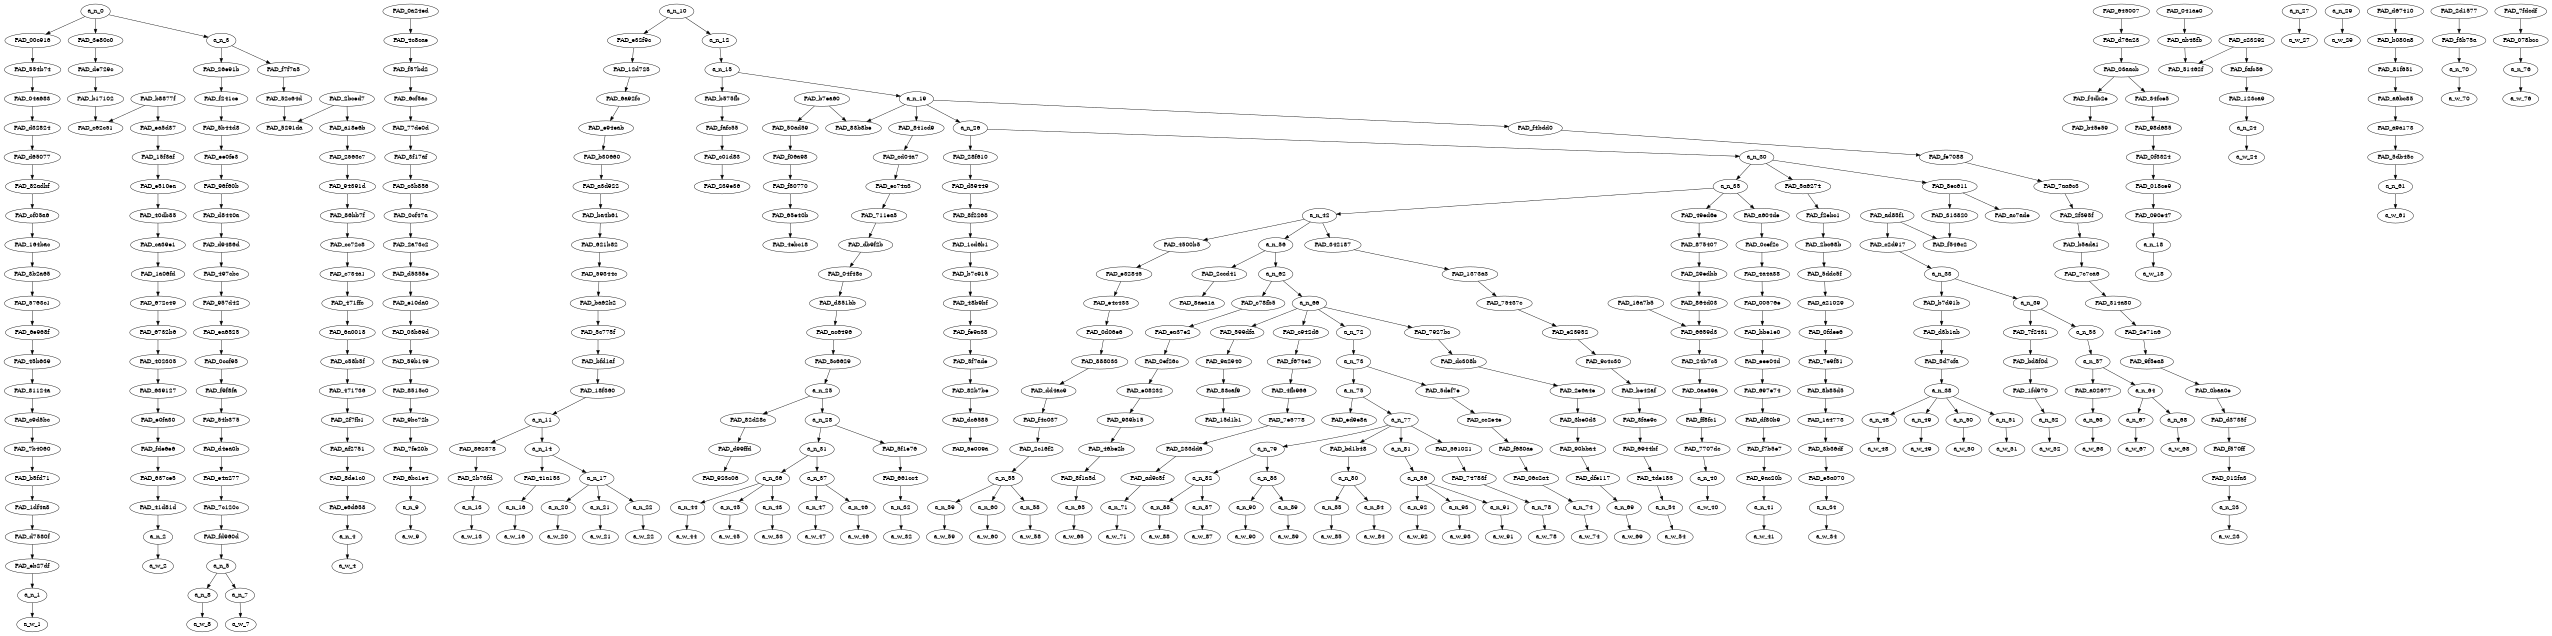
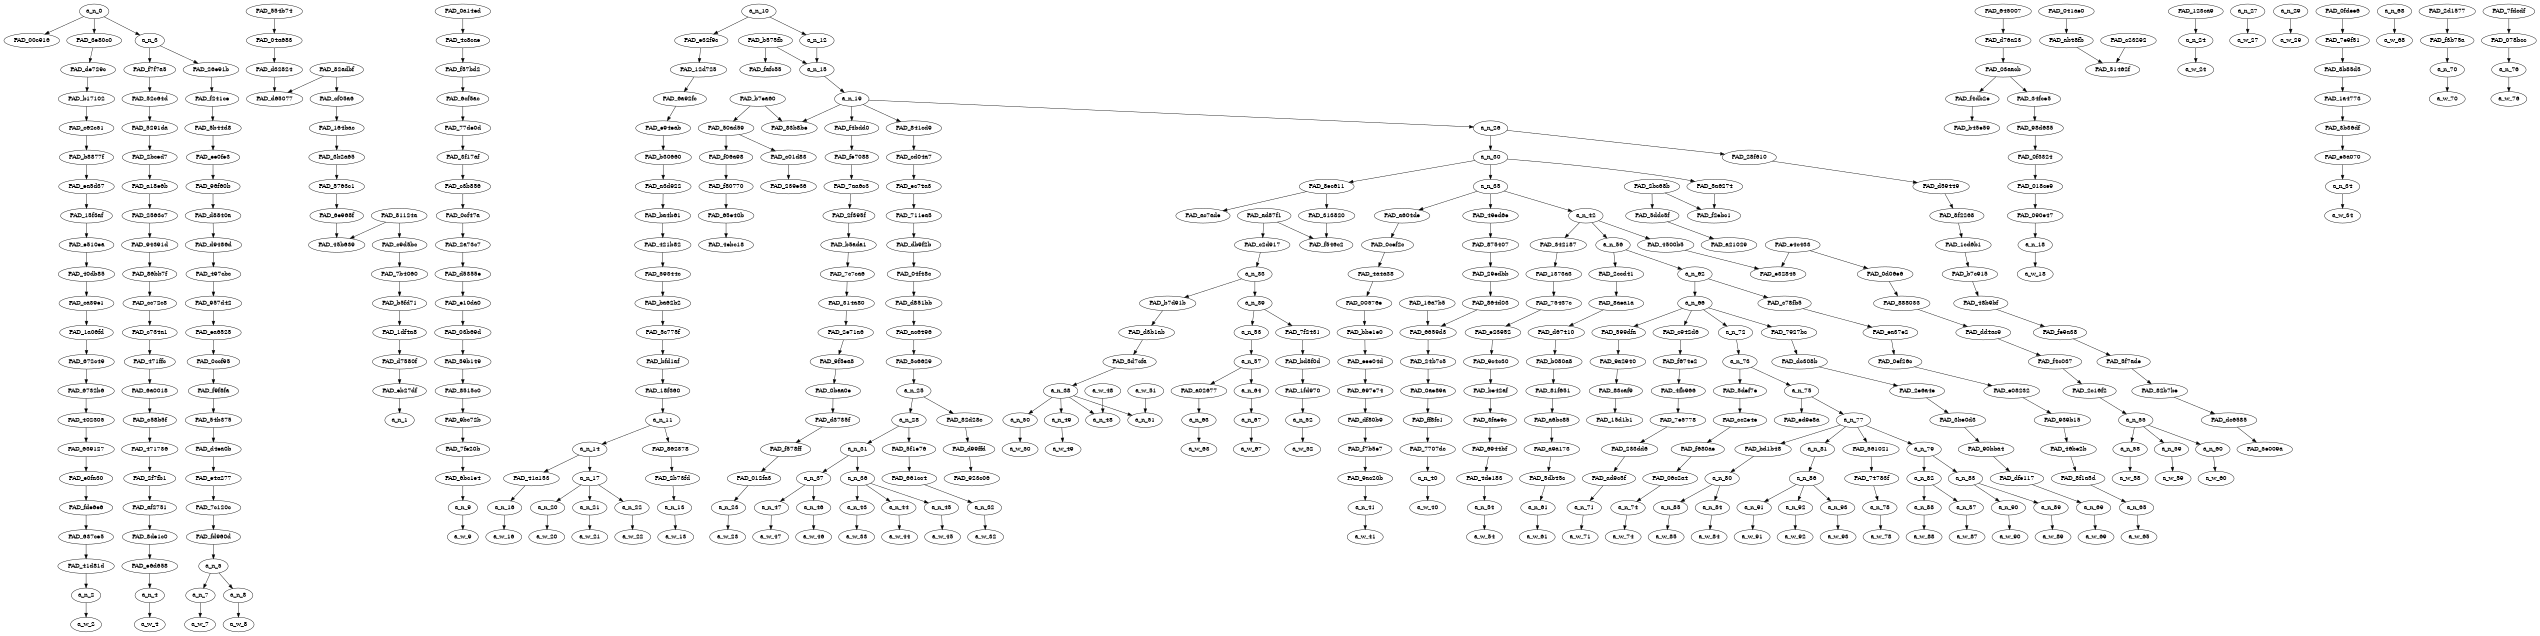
(411, 11) -> (463, 11)
(33, 53) -> none
(2247, 70) -> none
(722, 82) -> (790, 55)
(129, 113) -> (86, 141)
(318, 113) -> (150, 141)
(722, 141) -> (755, 142)
(32, 170) -> (308, 83)
(221, 216) -> (213, 216)
(1887, 216) -> (1264, 216)
(1823, 228) -> (1681, 200)
(411, 245) -> (463, 245)
(600, 245) -> (663, 245)
(1118, 287) -> (1786, 258)
(1826, 316) -> none
none -> (1588, 317)
(32, 374) -> (370, 230)
(2160, 404) -> none
(1879, 433) -> (1103, 403)
(2006, 433) -> (1145, 404)
(2229, 449) -> (786, 449)
(32, 625) -> none
